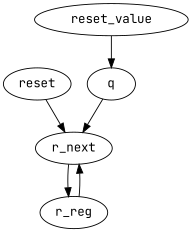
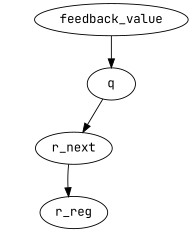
(111, 20) -> (111, 20)
(37, 84) -> none
(80, 185) -> none
